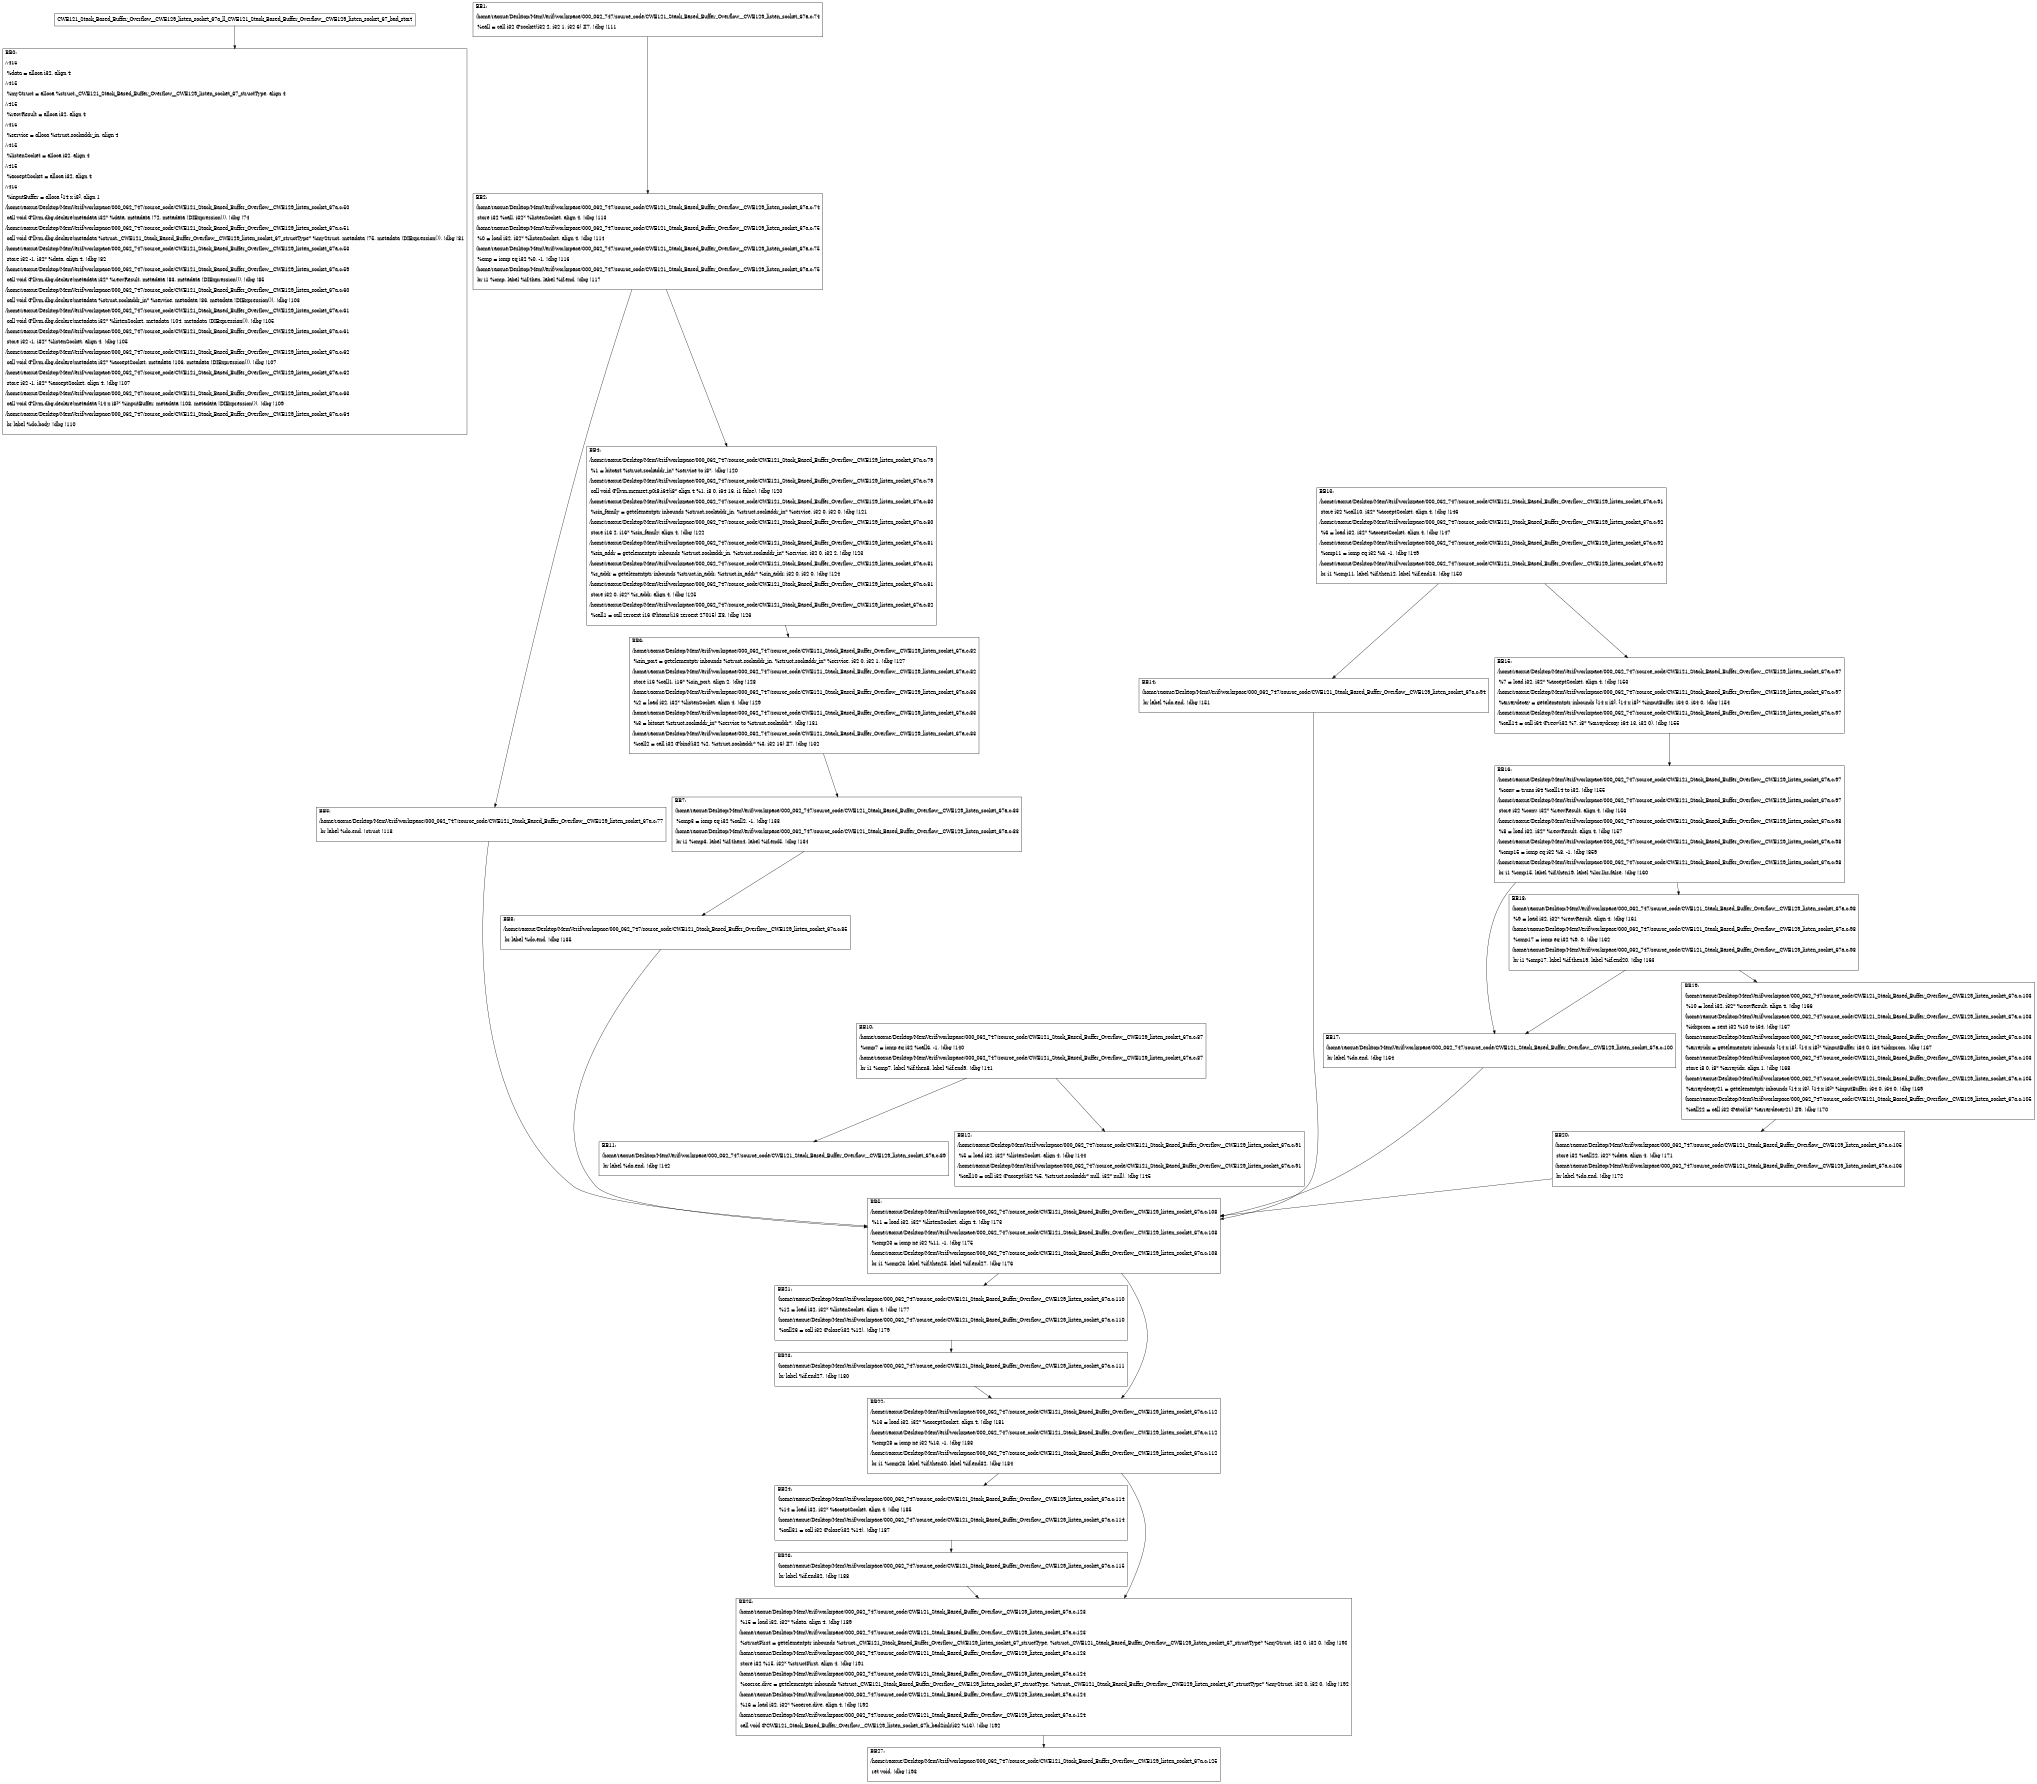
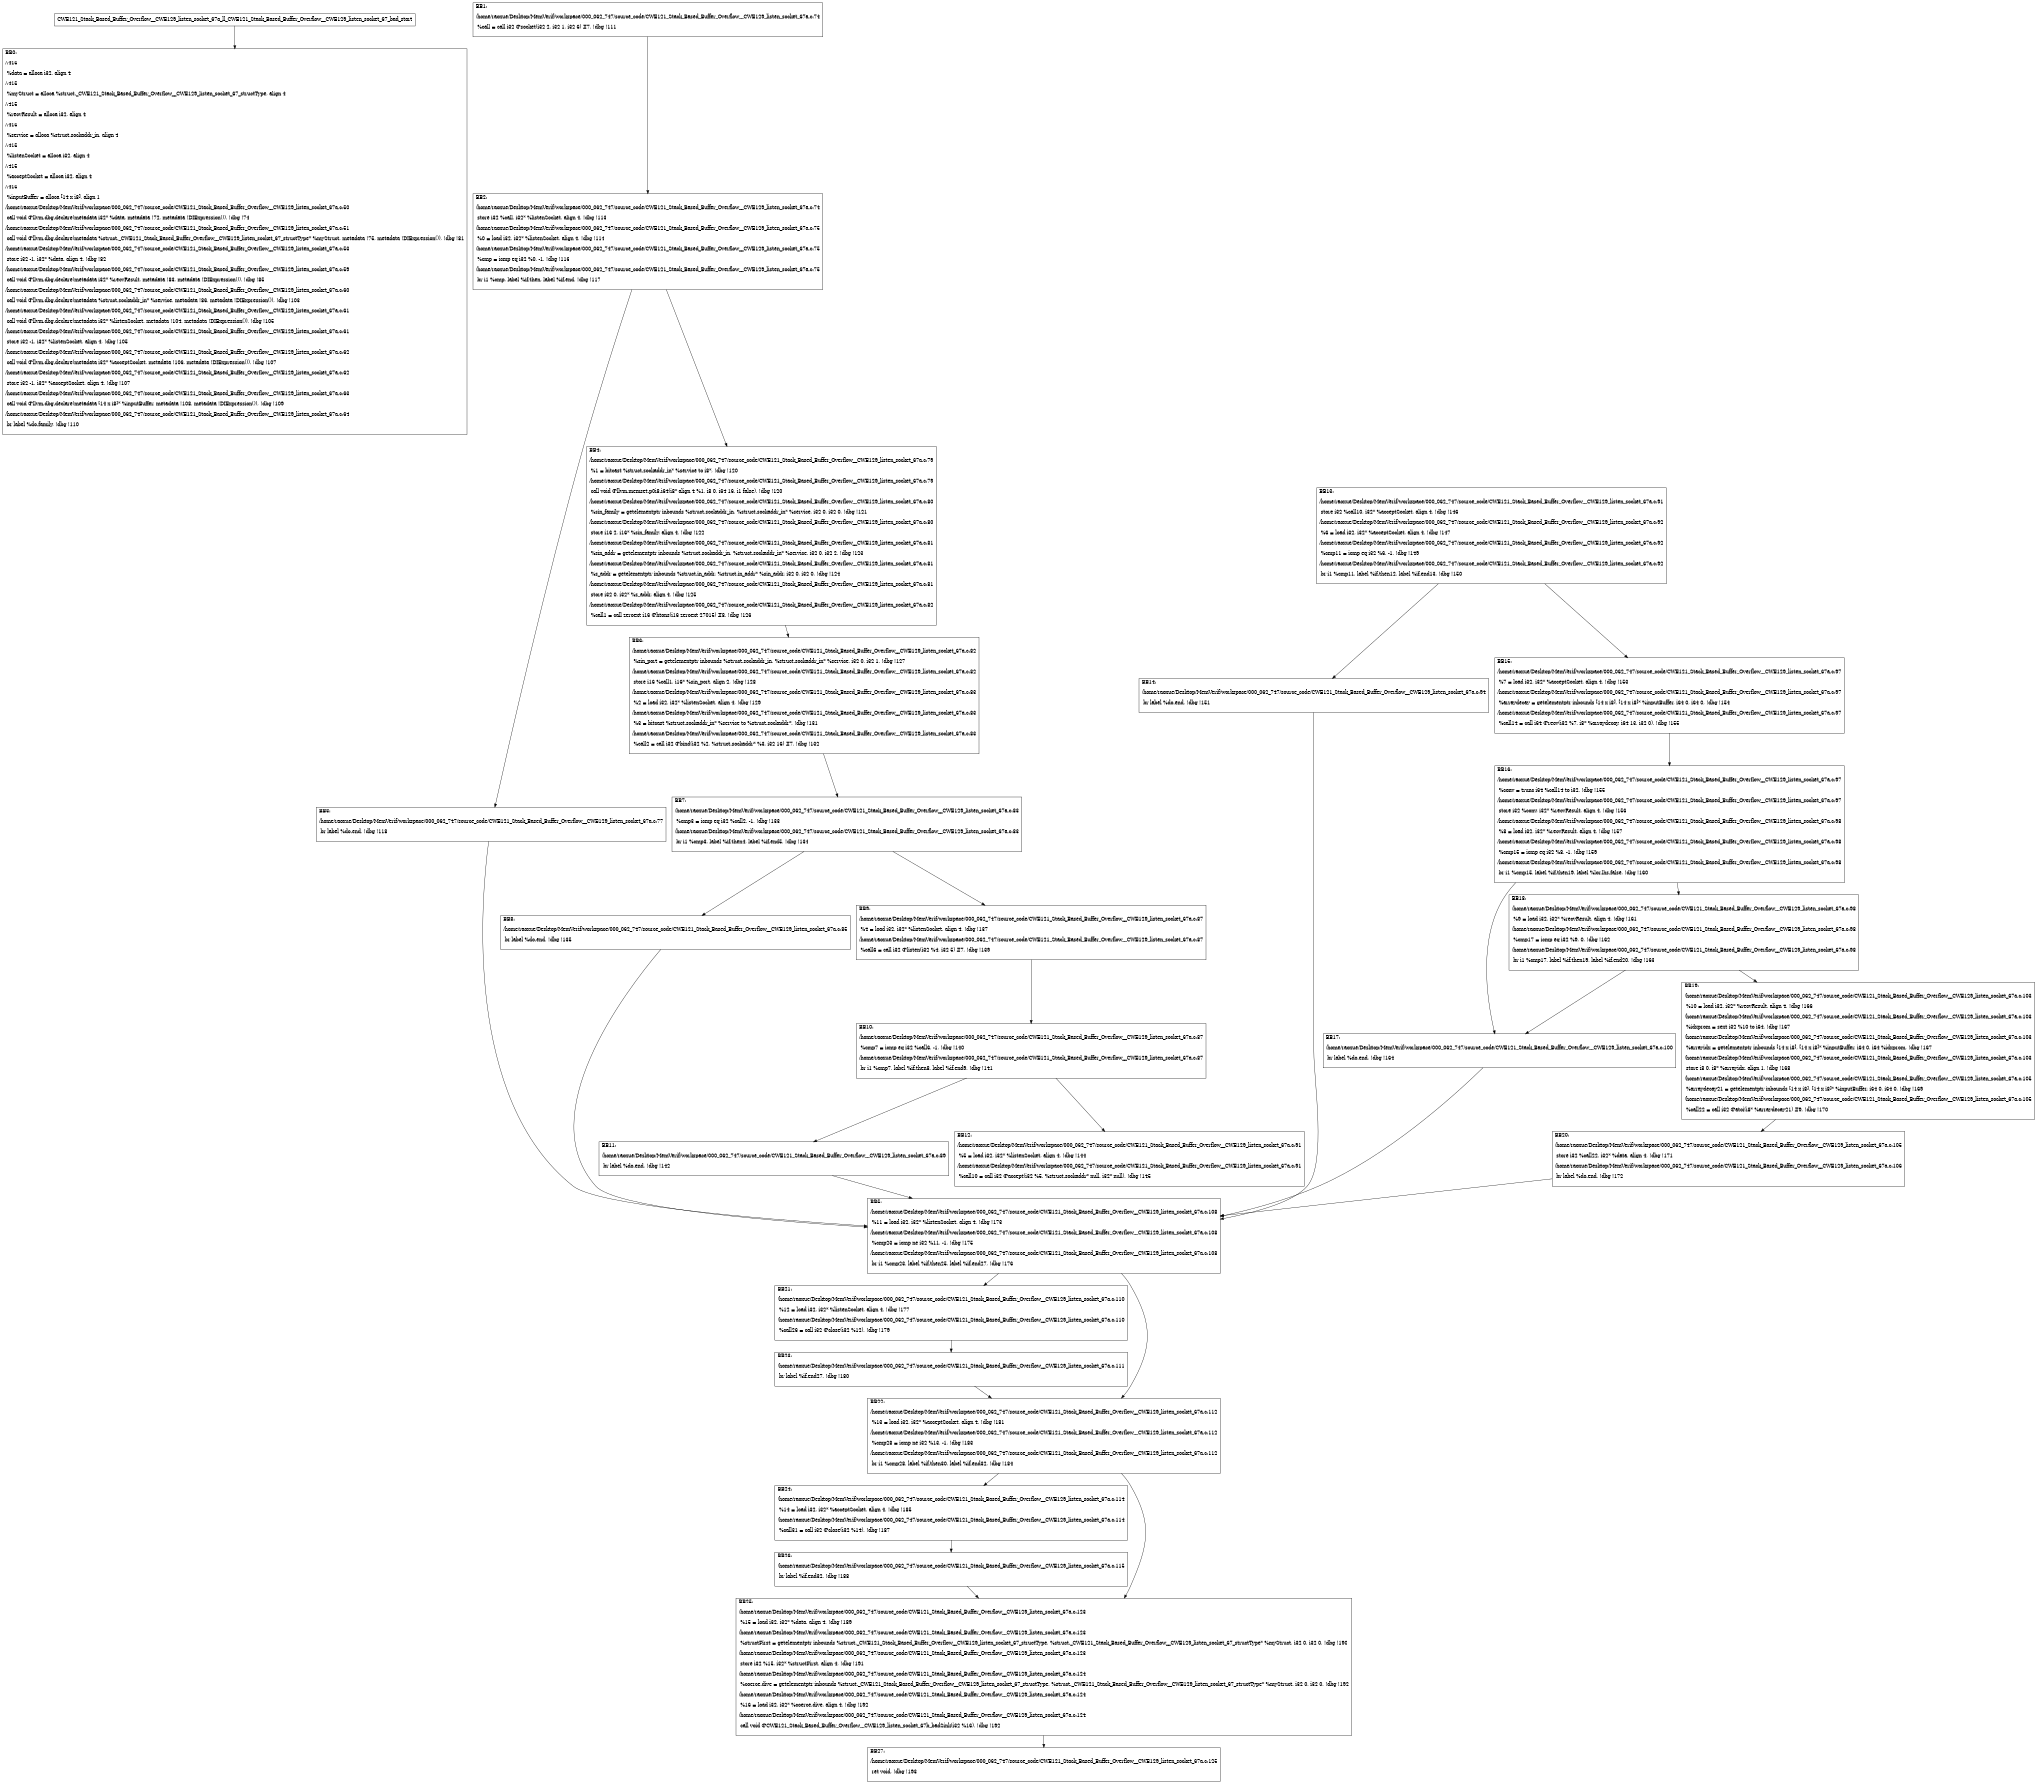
(40, 425) -> (42, 425)
(356, 832) -> (353, 832)
(1547, 852) -> (1547, 852)
none -> (1031, 932)
none -> (871, 1187)
